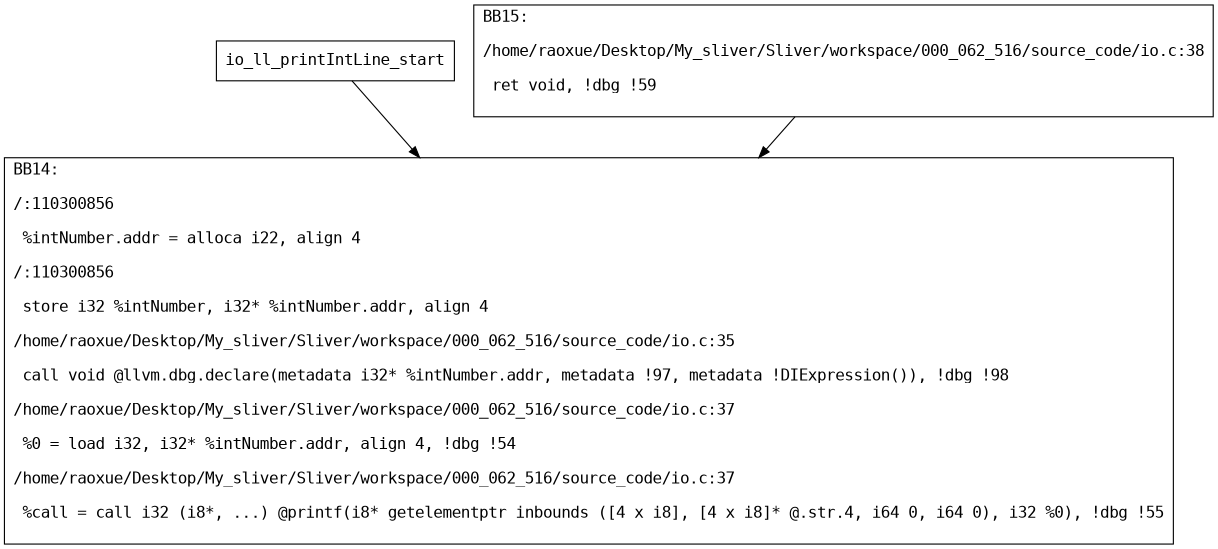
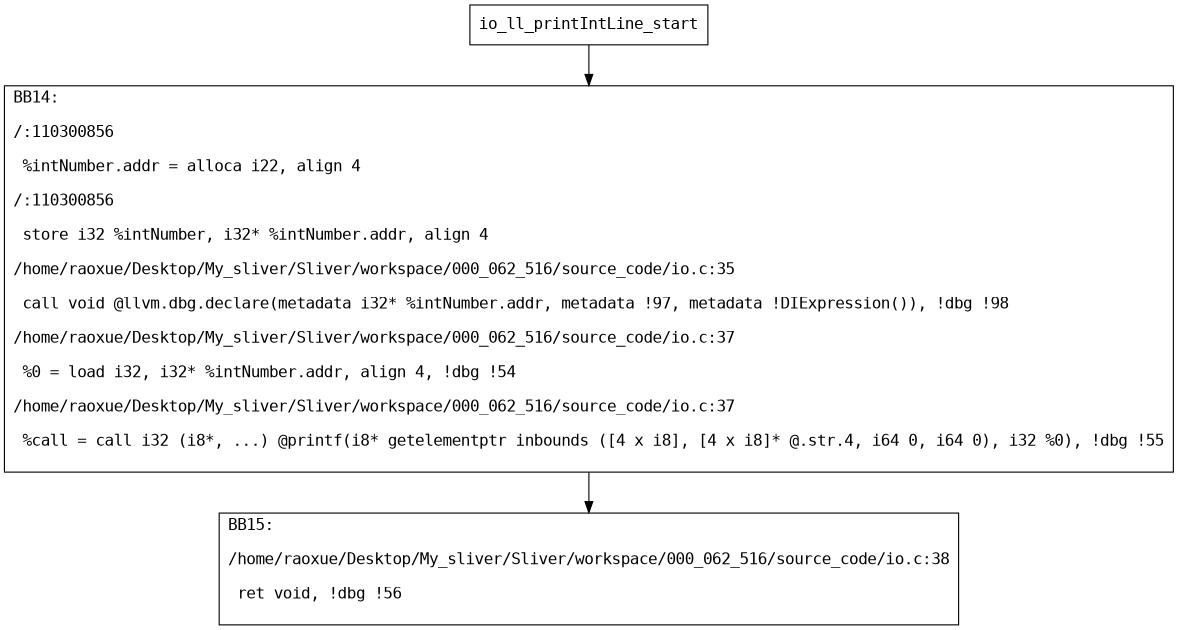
(570, 86) -> (315, 594)
(781, 133) -> (589, 487)
